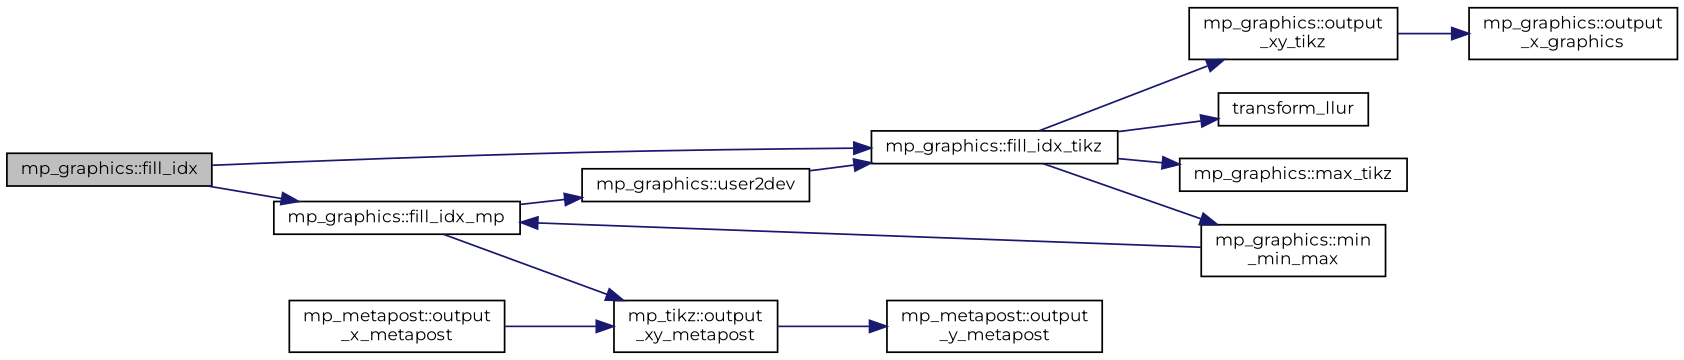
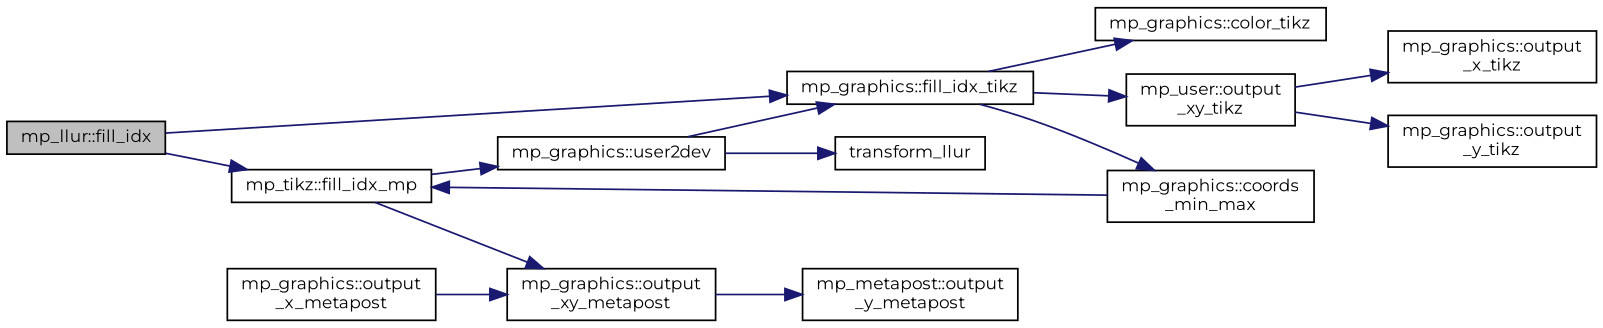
(1293, 34) -> (1211, 100)
(1573, 34) -> (1492, 57)
(1159, 126) -> (772, 153)
none -> (1492, 141)
(109, 170) -> (86, 138)
(1293, 175) -> (1211, 24)
(397, 218) -> (332, 186)
(1293, 251) -> (1211, 196)
(397, 326) -> (332, 294)
(696, 326) -> (611, 294)
